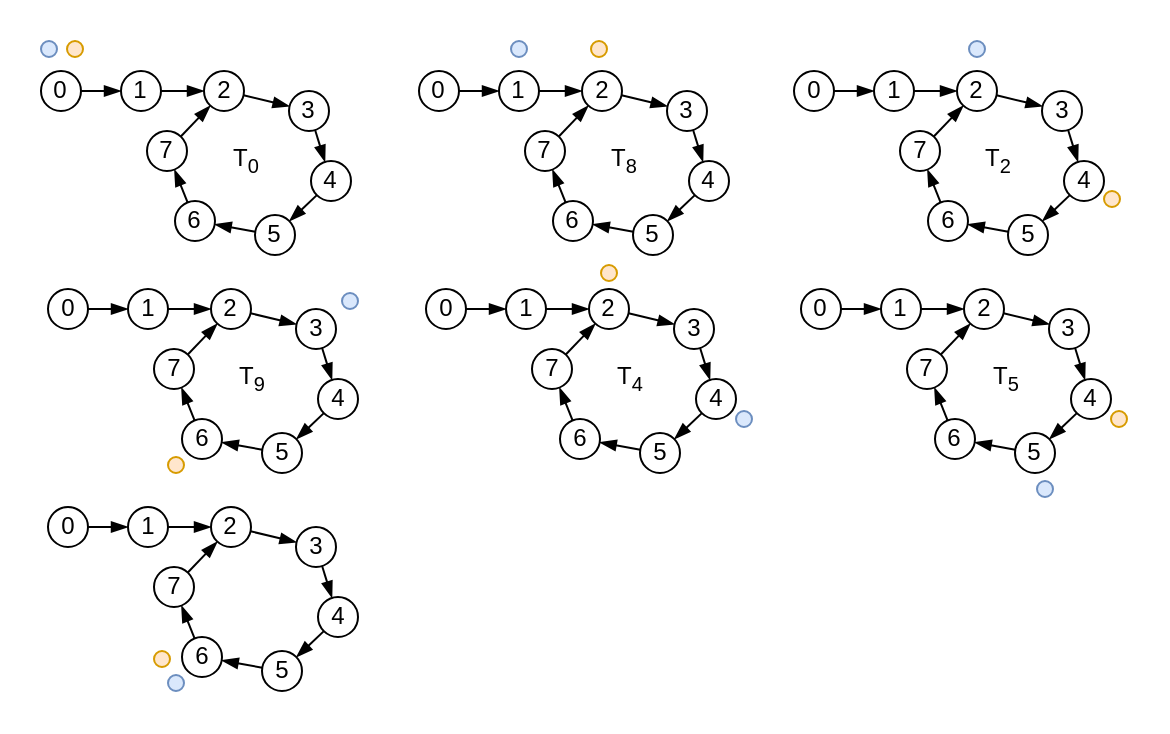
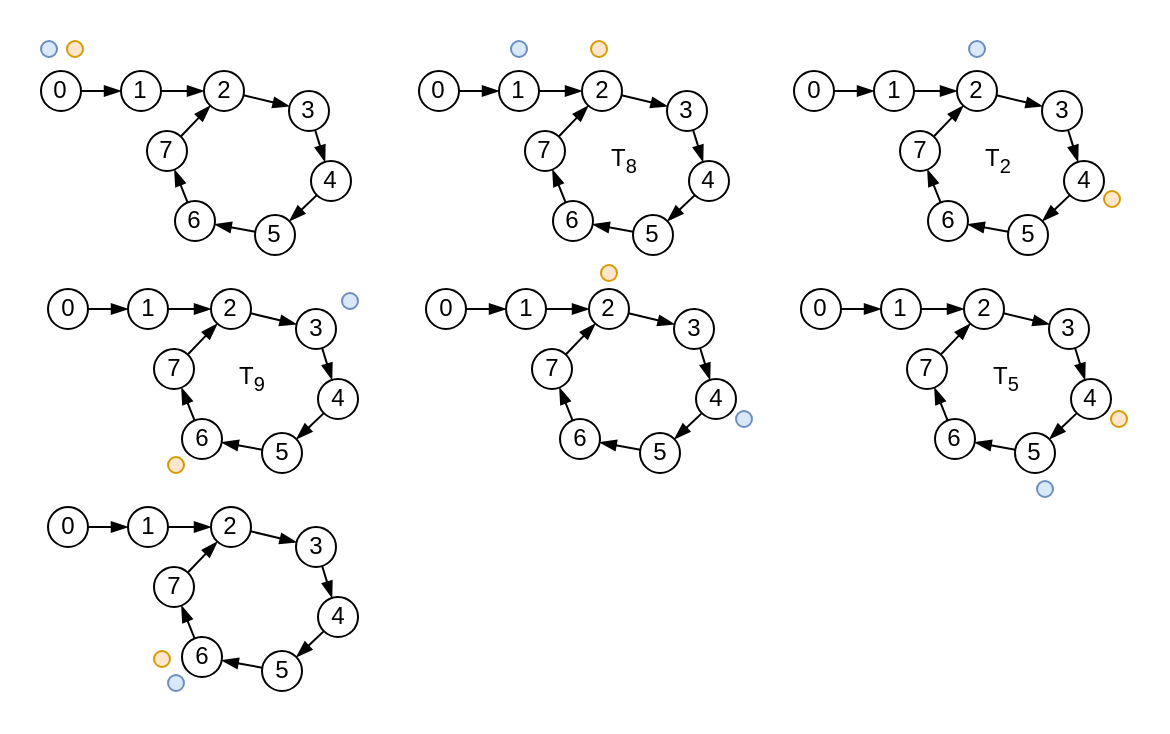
(246, 161) -> none
(631, 379) -> none
